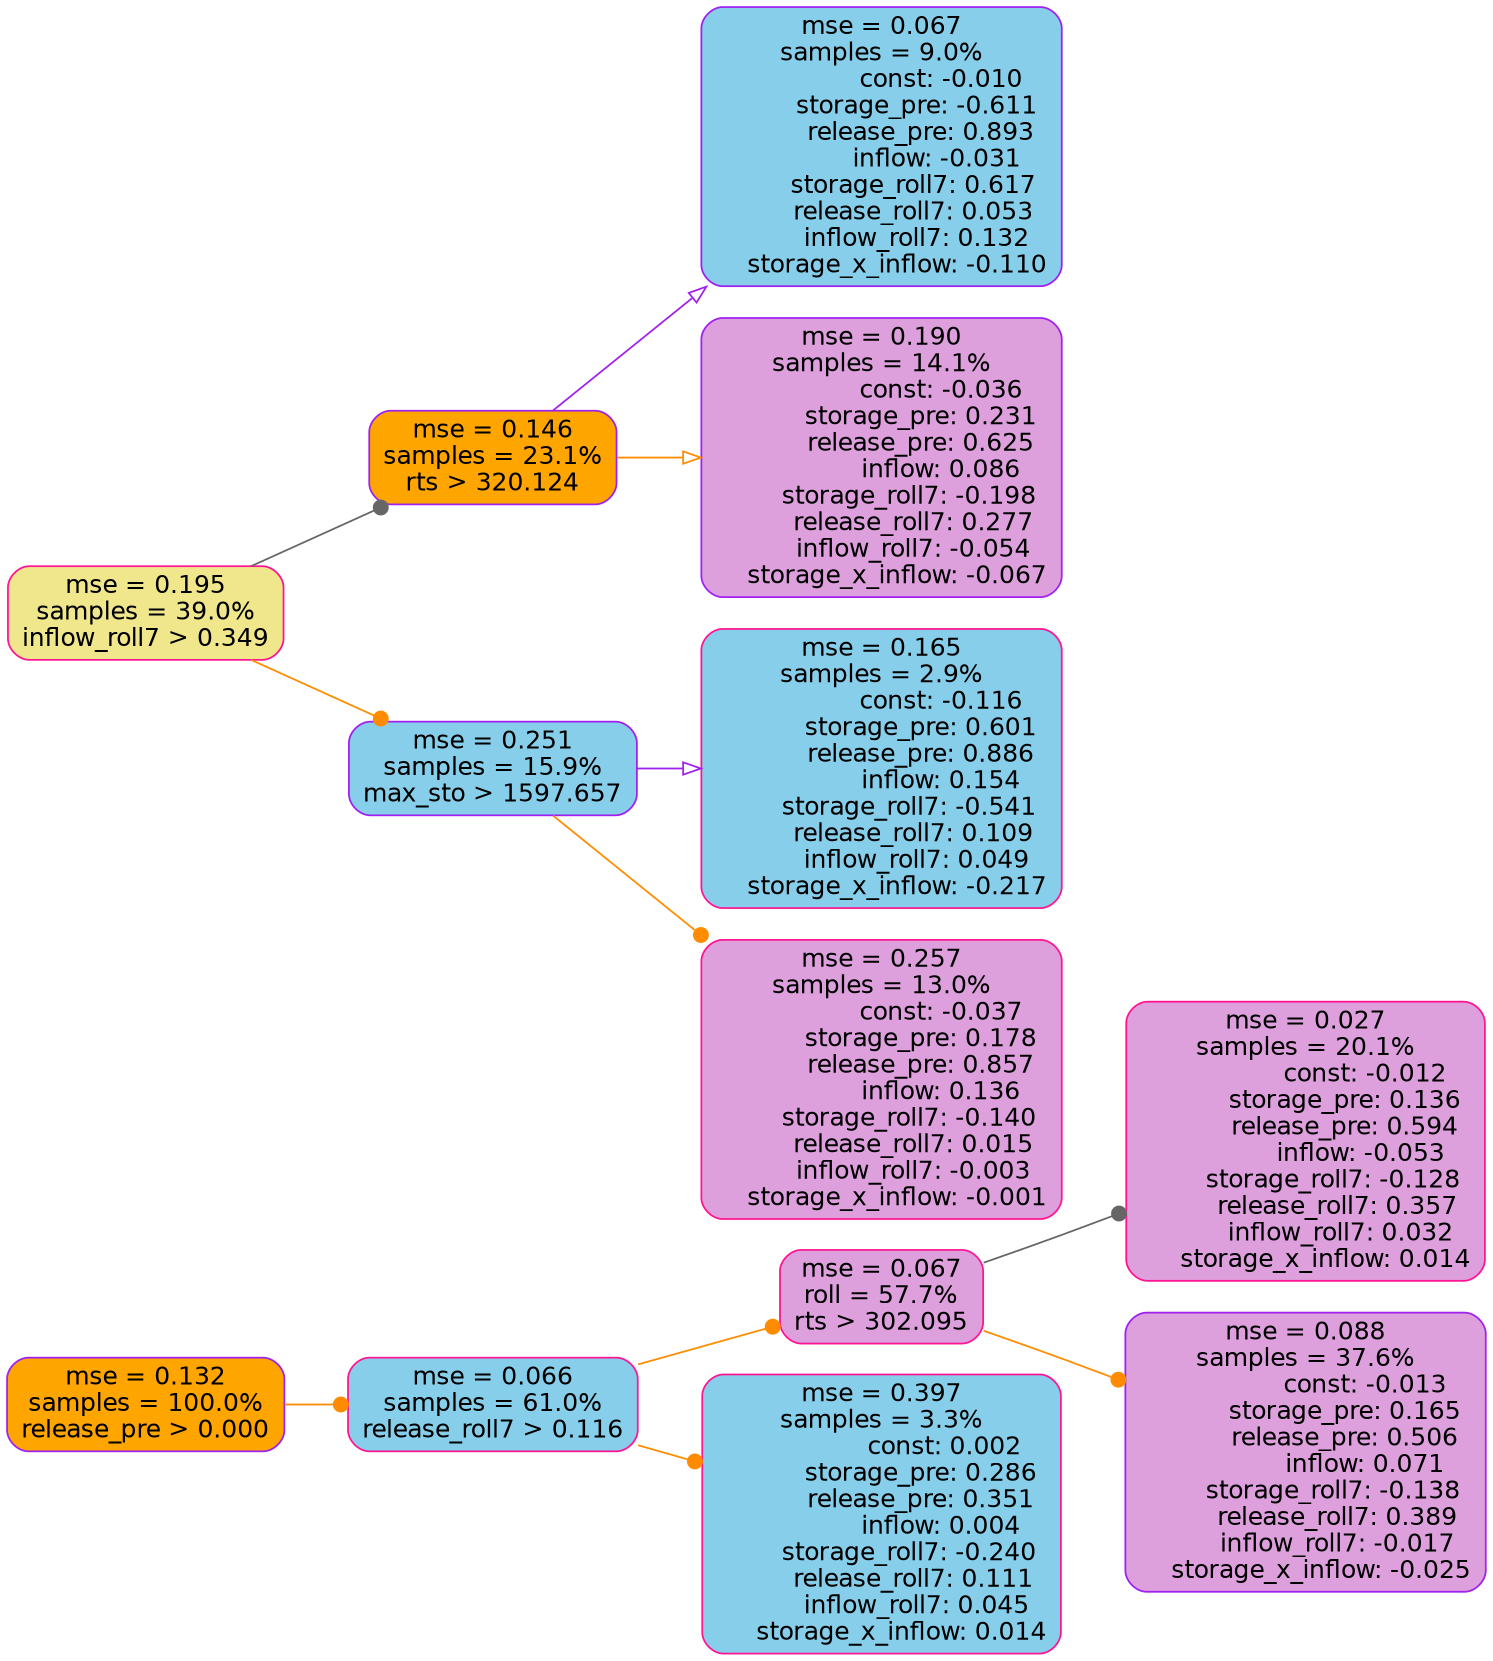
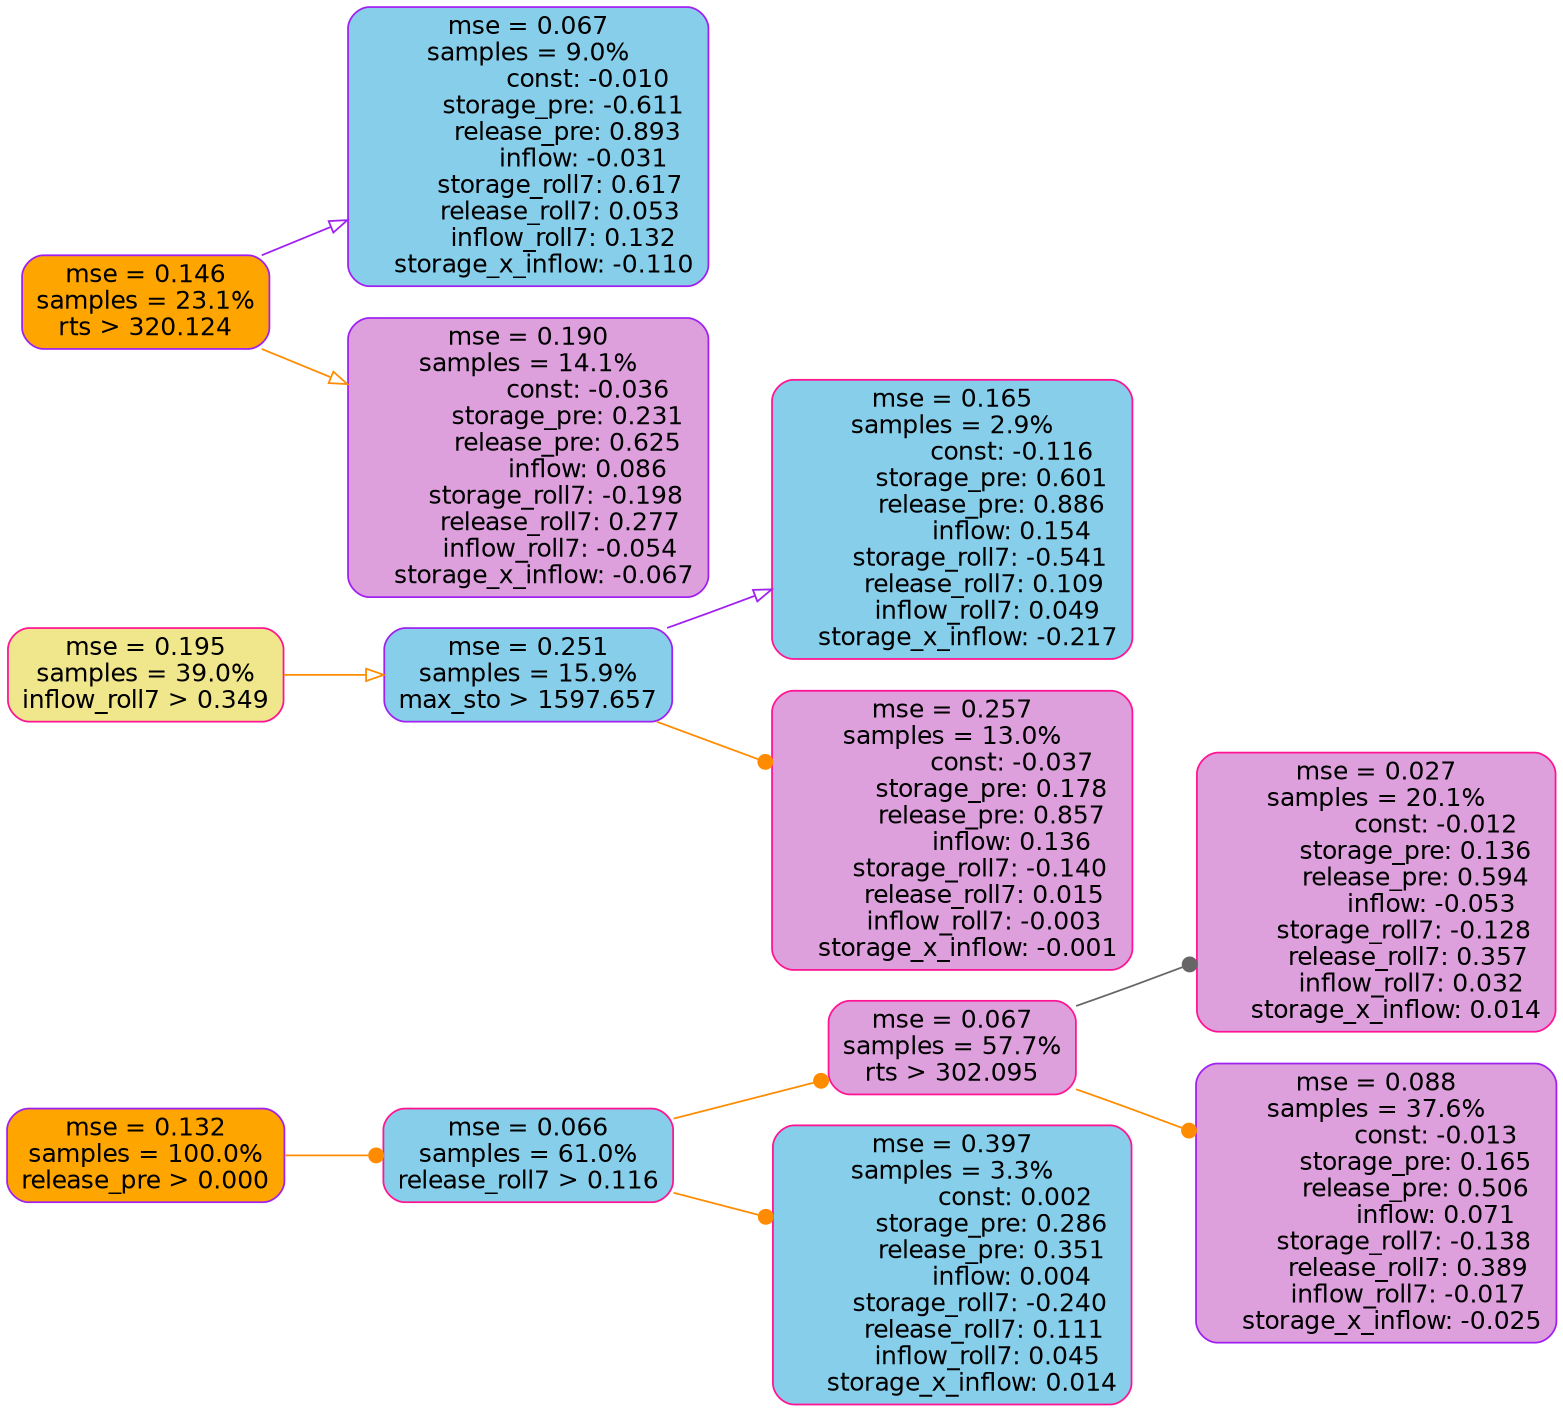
(312, 538) -> none
(312, 688) -> (325, 675)
(882, 1297) -> (952, 1048)
